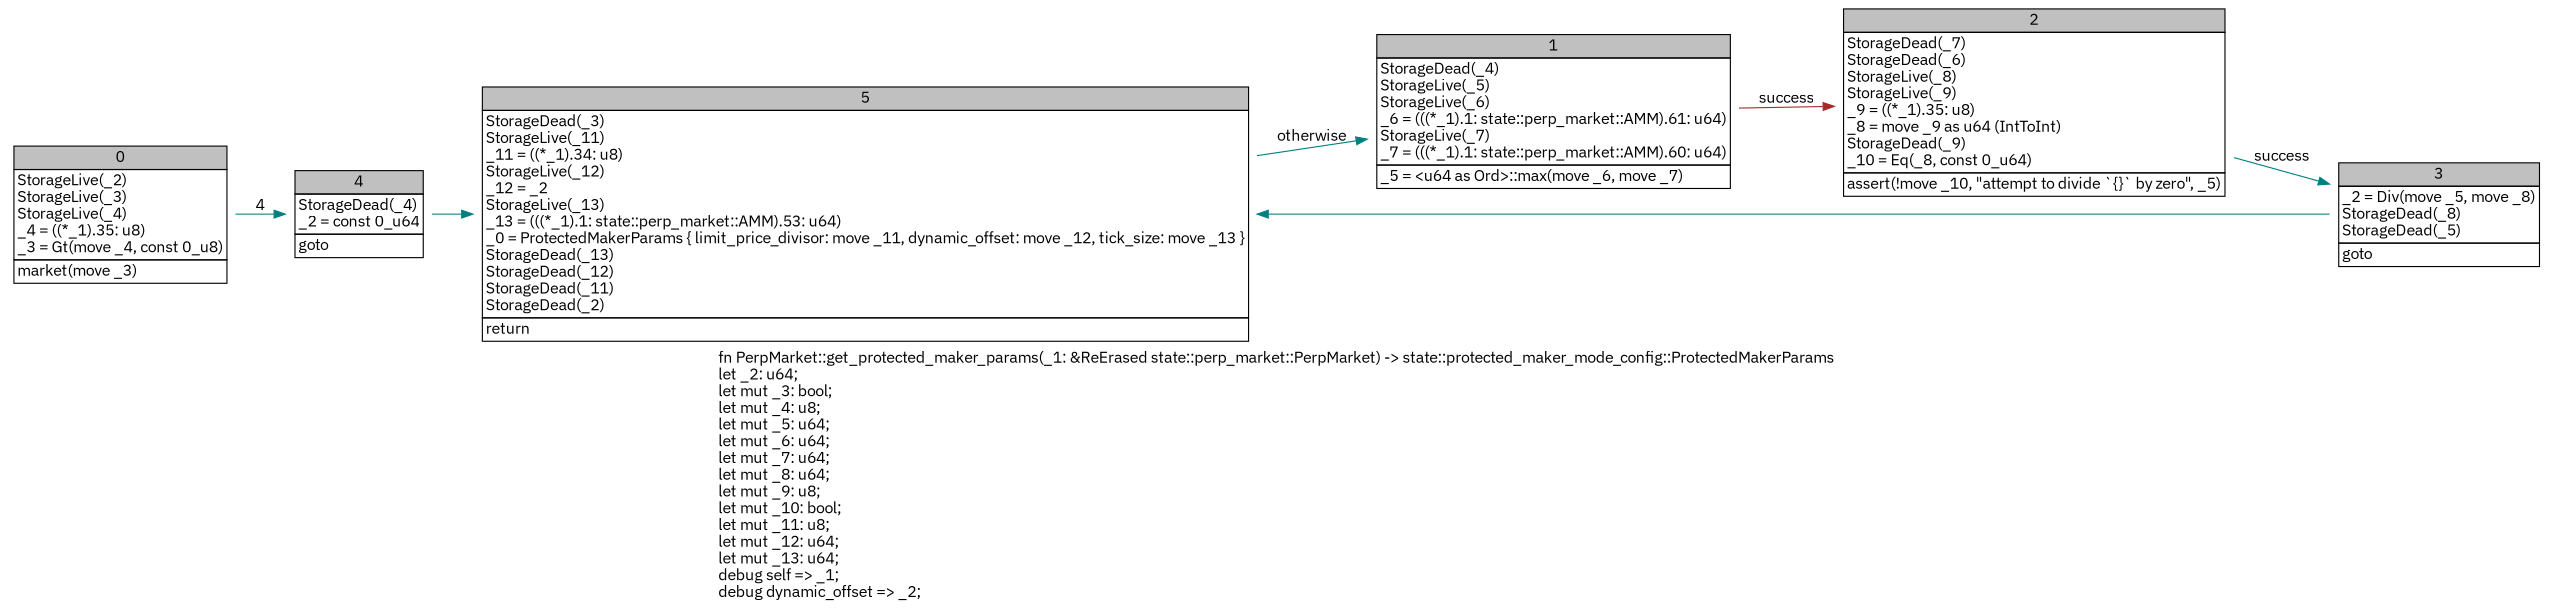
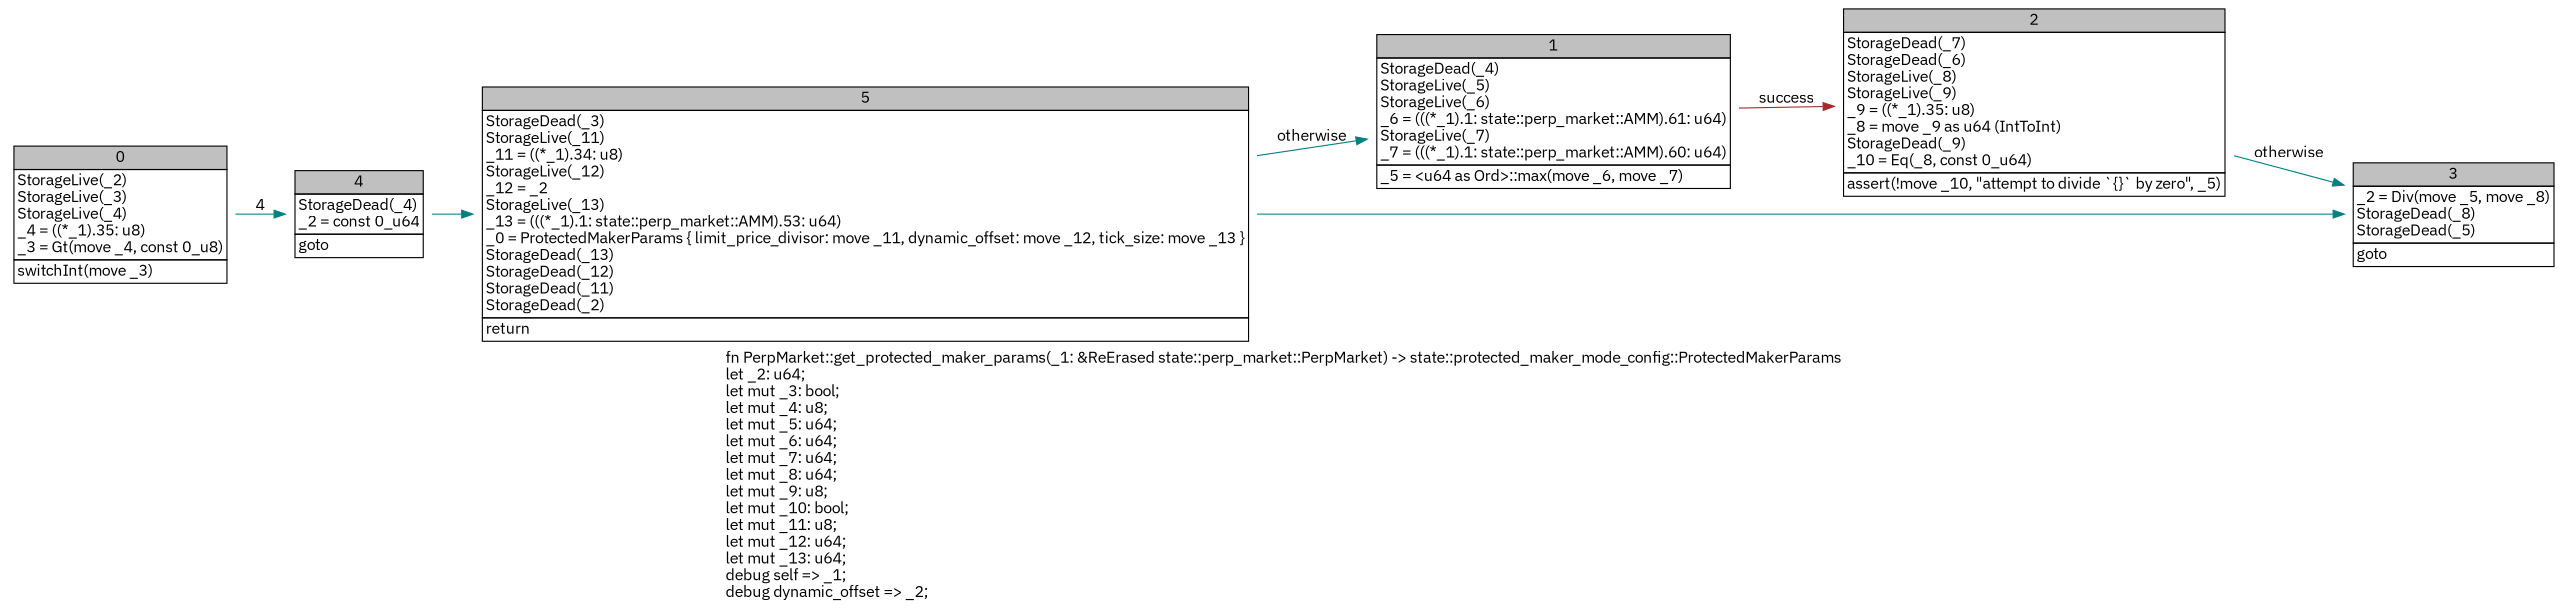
(2282, 157) -> (2289, 153)
(1799, 214) -> (1795, 214)
(78, 271) -> (85, 271)
